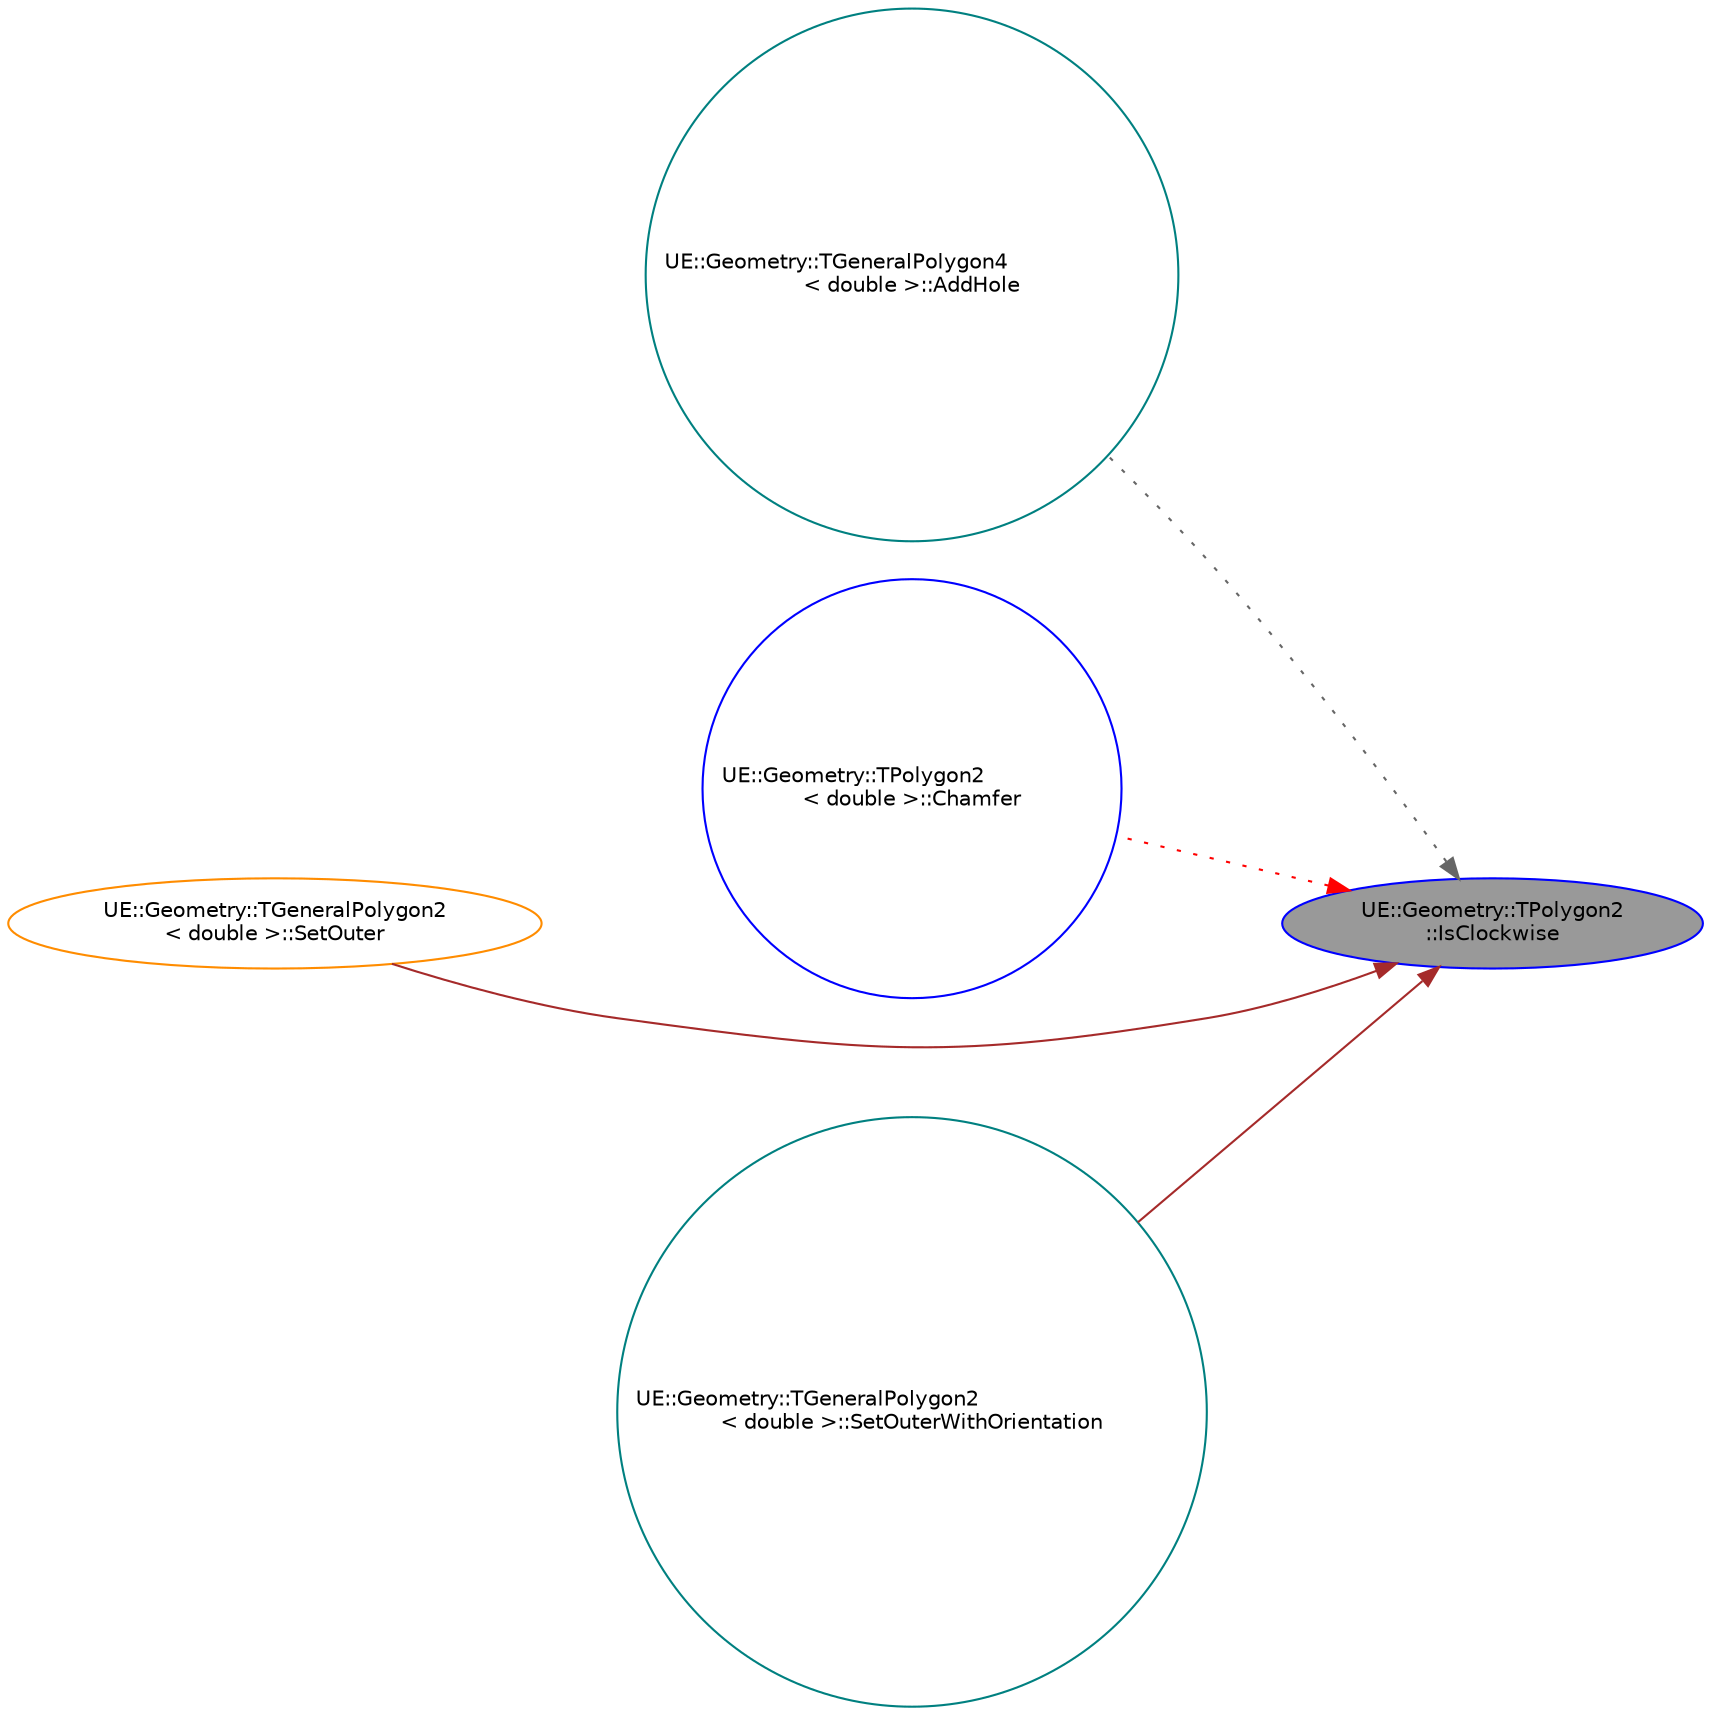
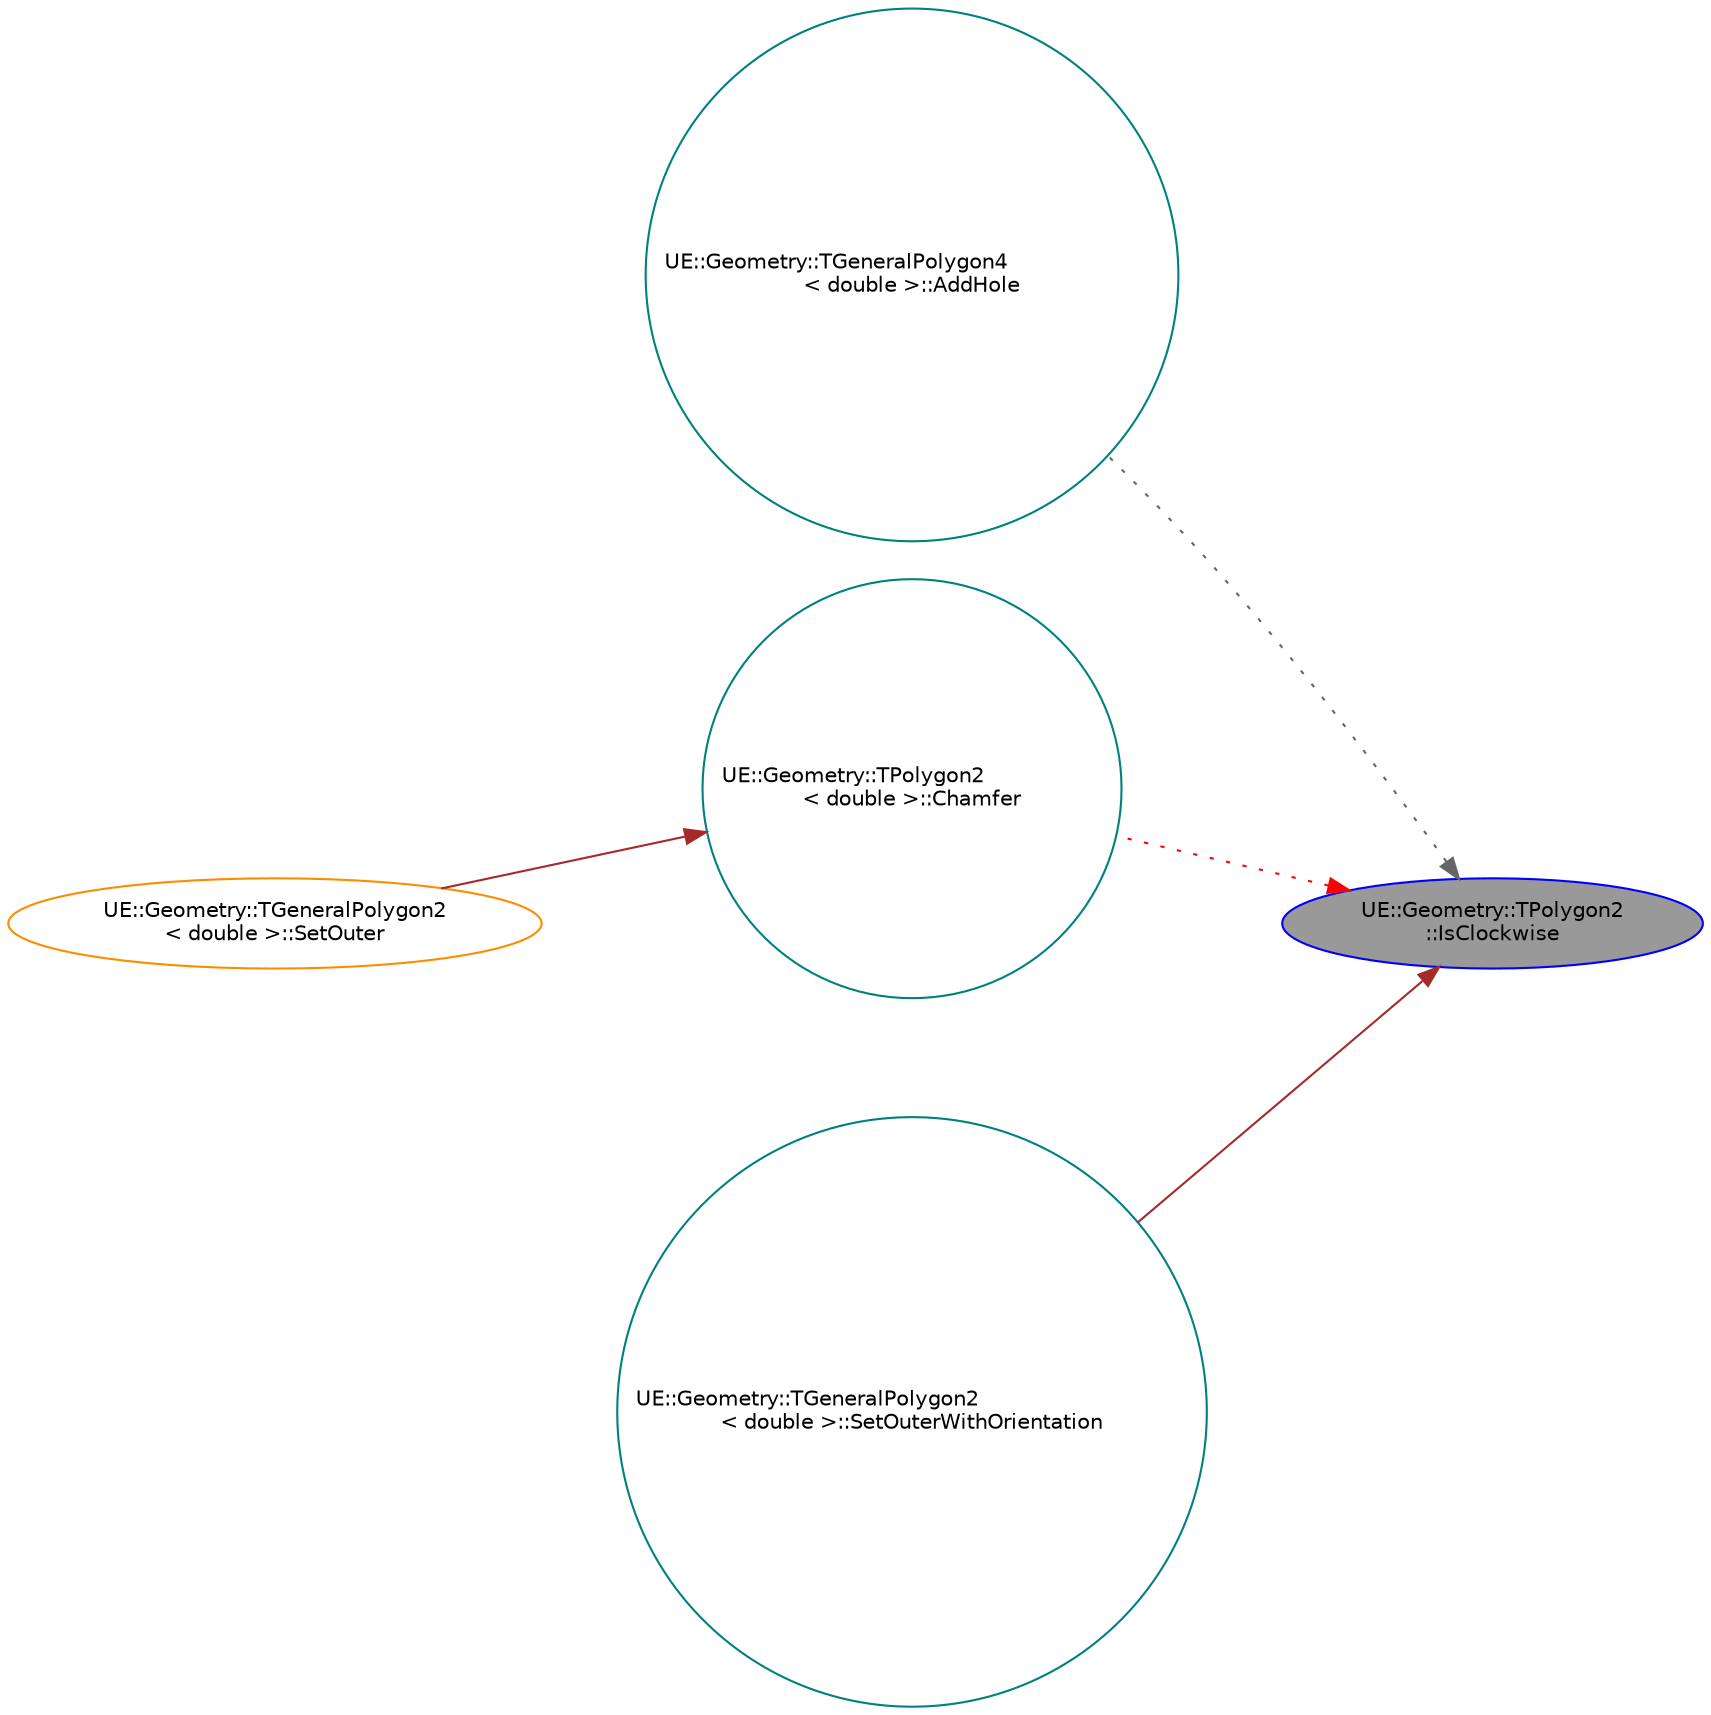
(912, 789) -> (912, 789)
(884, 1046) -> (563, 863)
